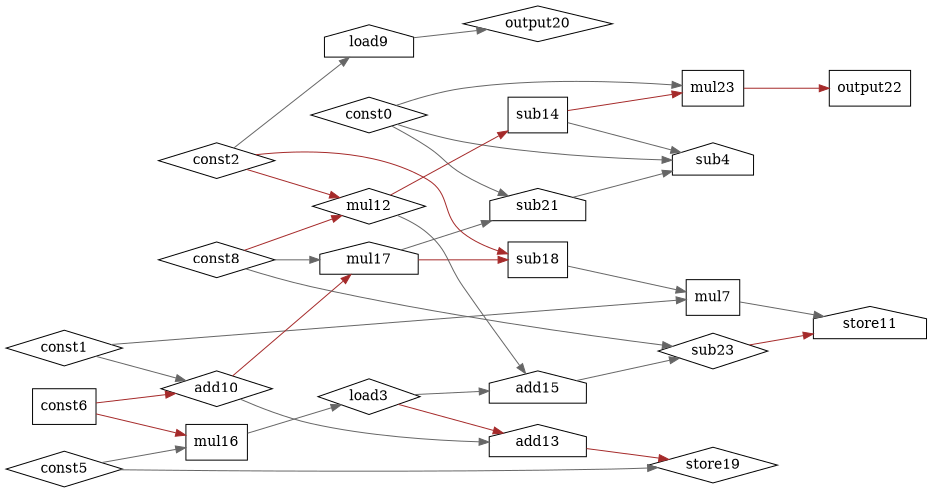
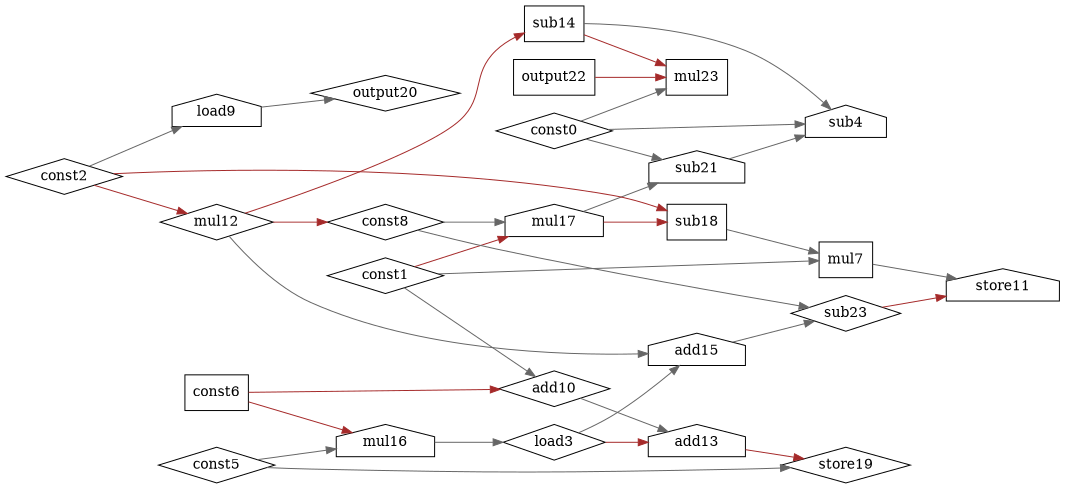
(782, 88) -> (625, 77)
(288, 235) -> (295, 222)
(293, 324) -> (457, 253)
(217, 442) -> (385, 442)
